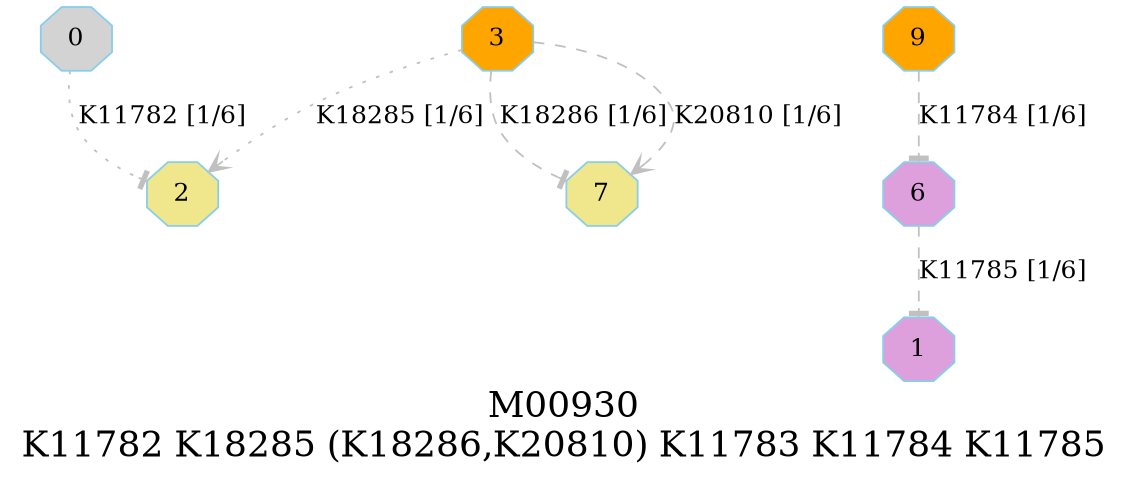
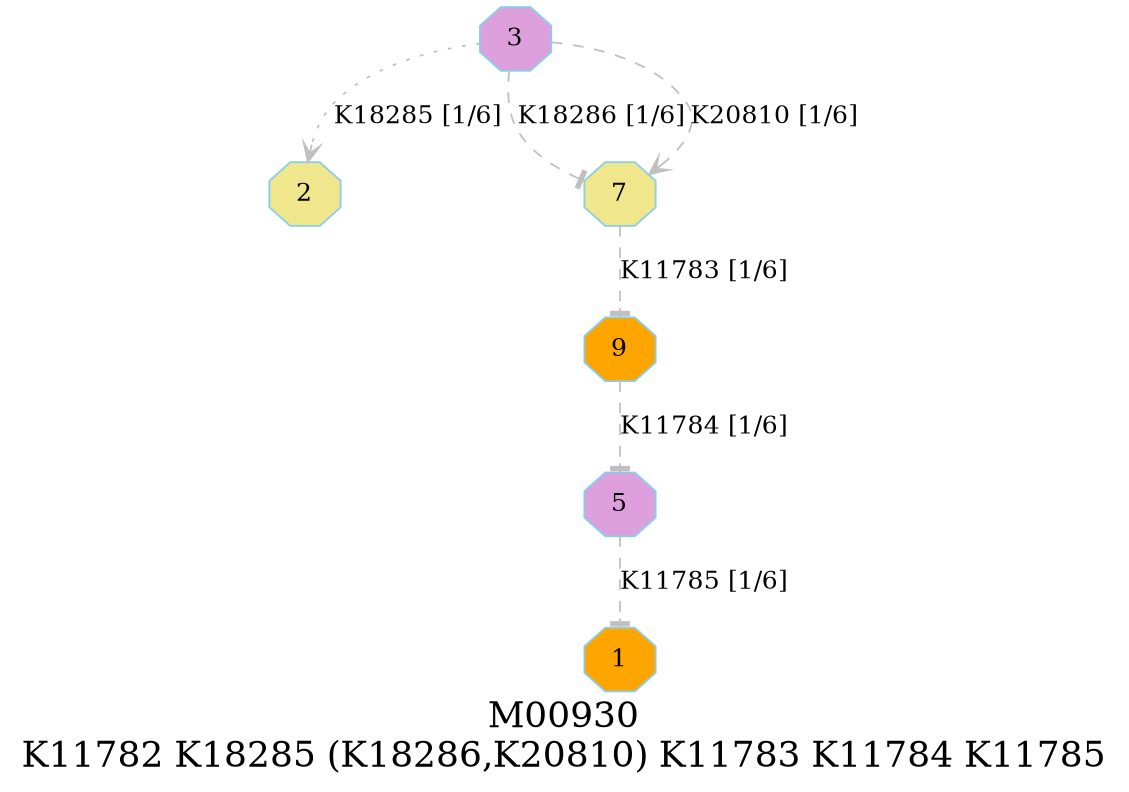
(76, 39) -> none
(498, 39) -> (516, 39)
(919, 194) -> (620, 504)
none -> (620, 267)
(919, 349) -> (620, 660)
